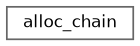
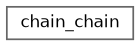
(70, 23) -> (70, 23)
